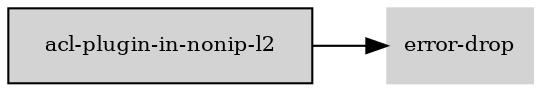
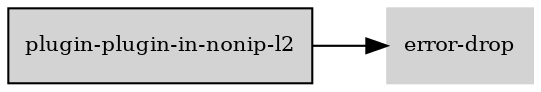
(160, 46) -> (160, 46)
